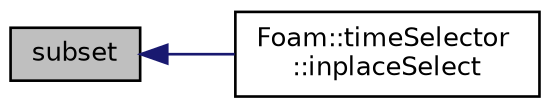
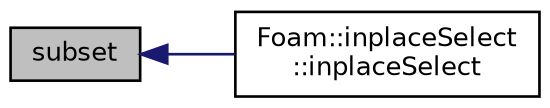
(387, 54) -> (387, 54)
